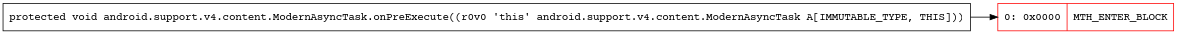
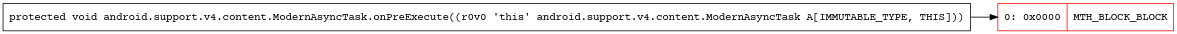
(1120, 17) -> (1120, 17)
